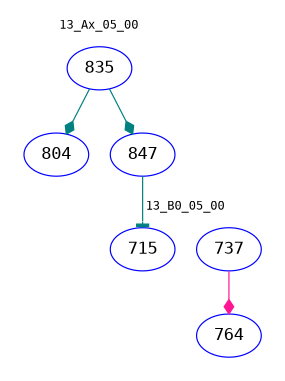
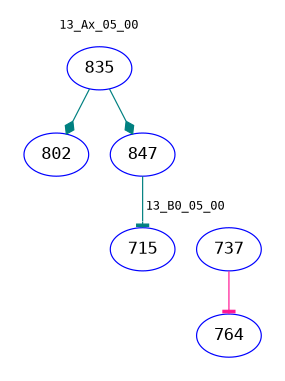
(56, 155) -> (56, 155)
(229, 285) -> (229, 290)
